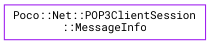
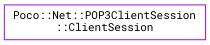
(105, 22) -> (105, 22)
